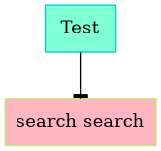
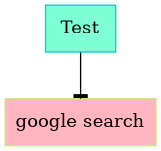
(81, 122) -> (81, 122)
